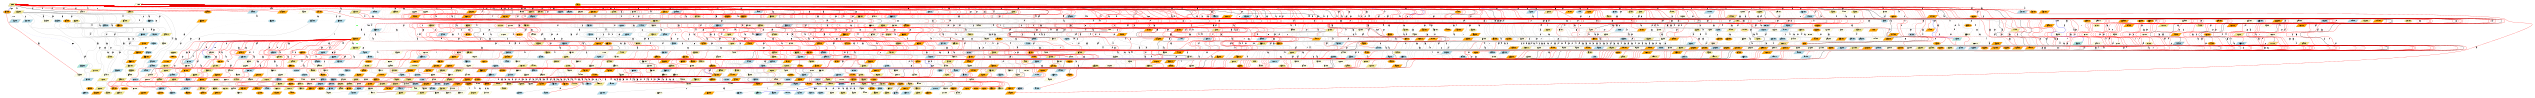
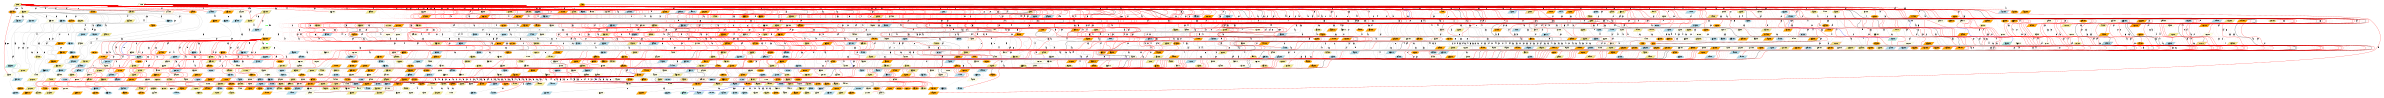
(174, 52) -> none
